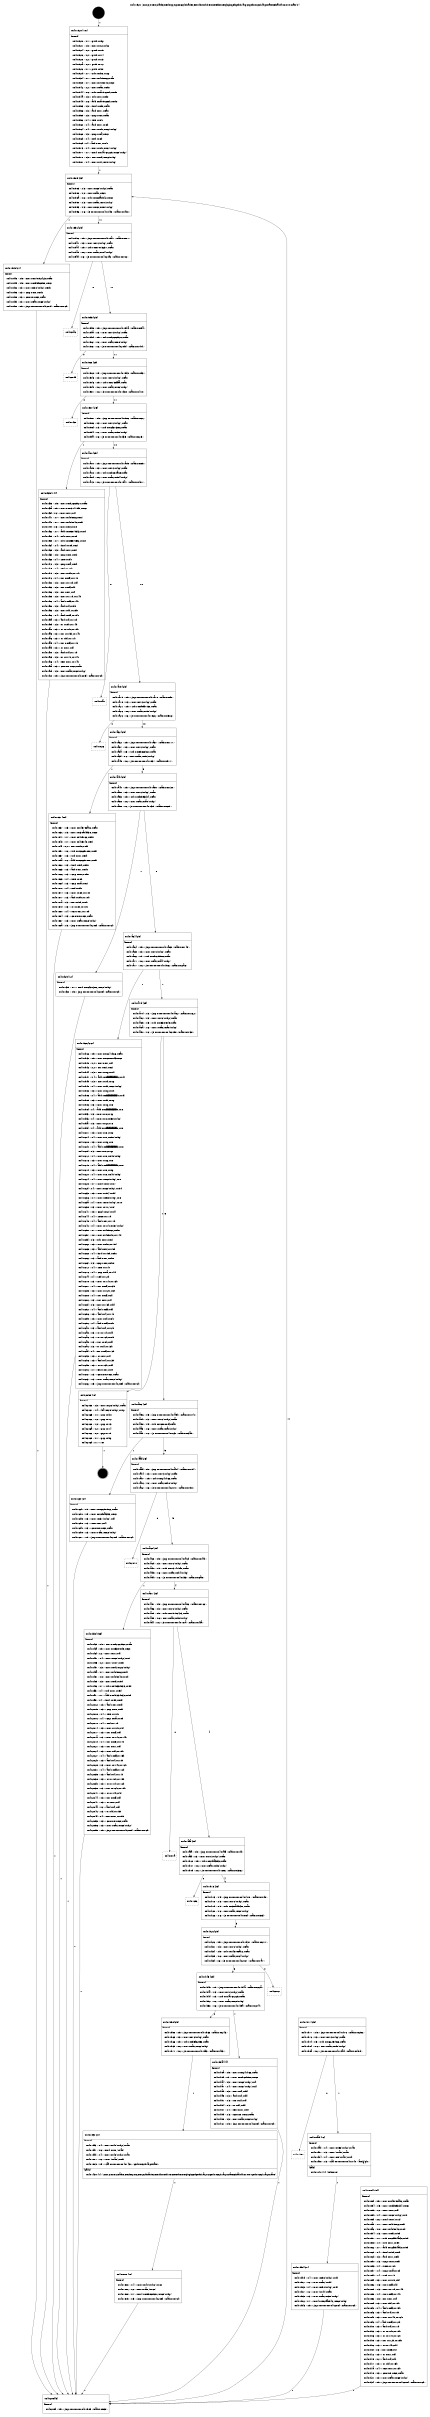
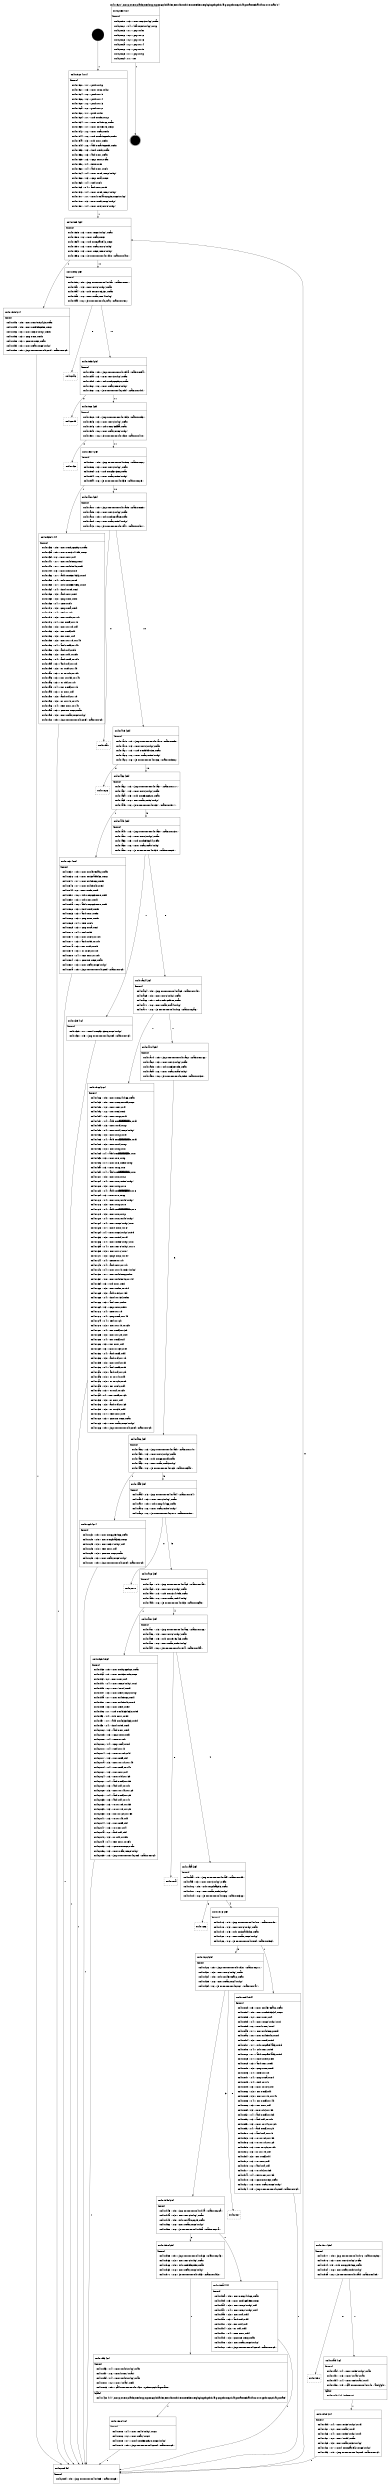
(160, 1221) -> none
none -> (269, 1968)
